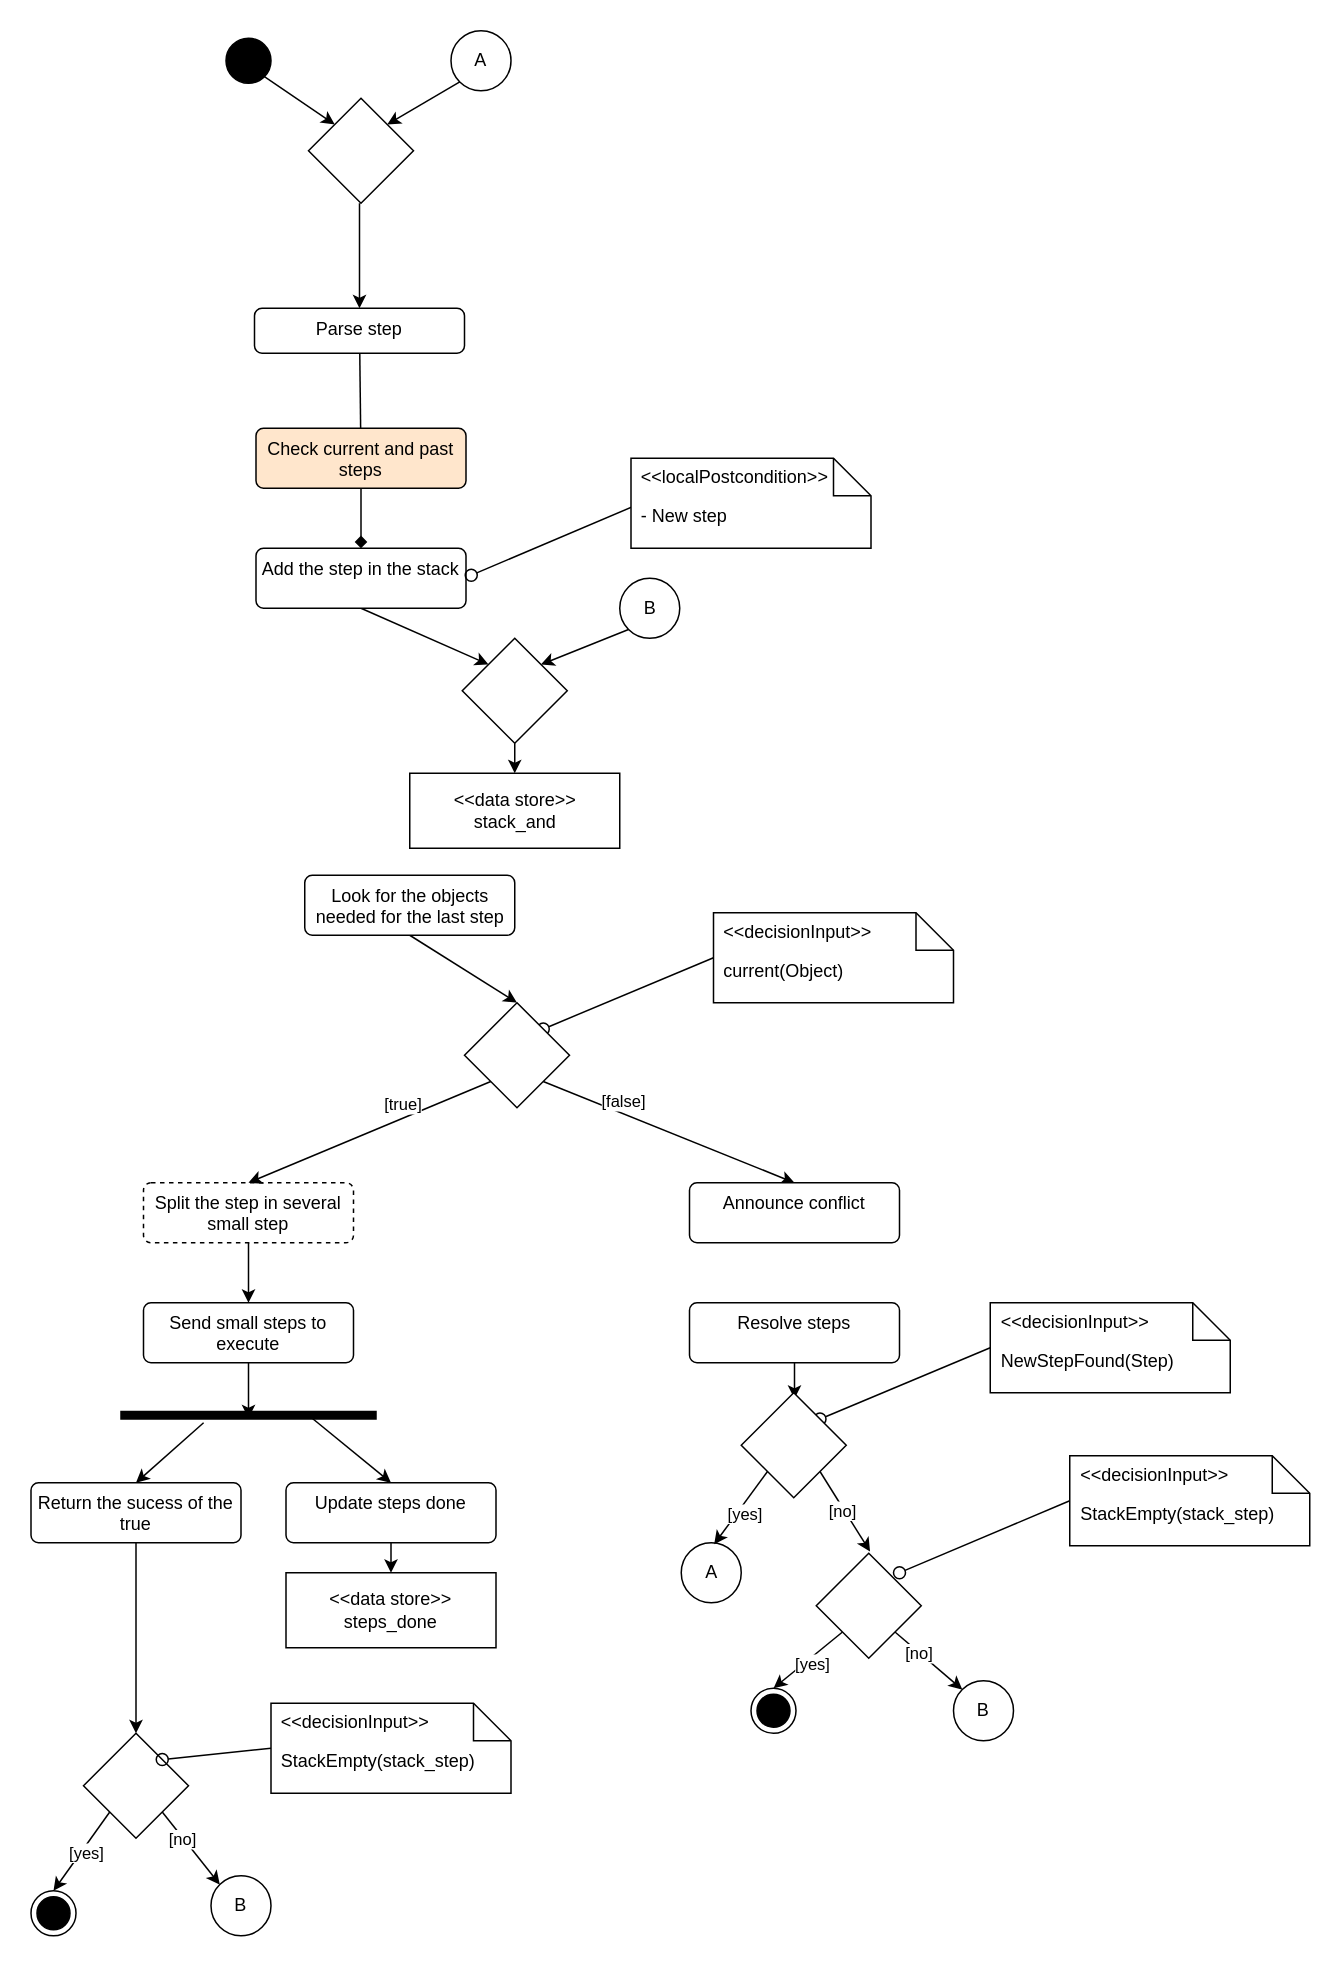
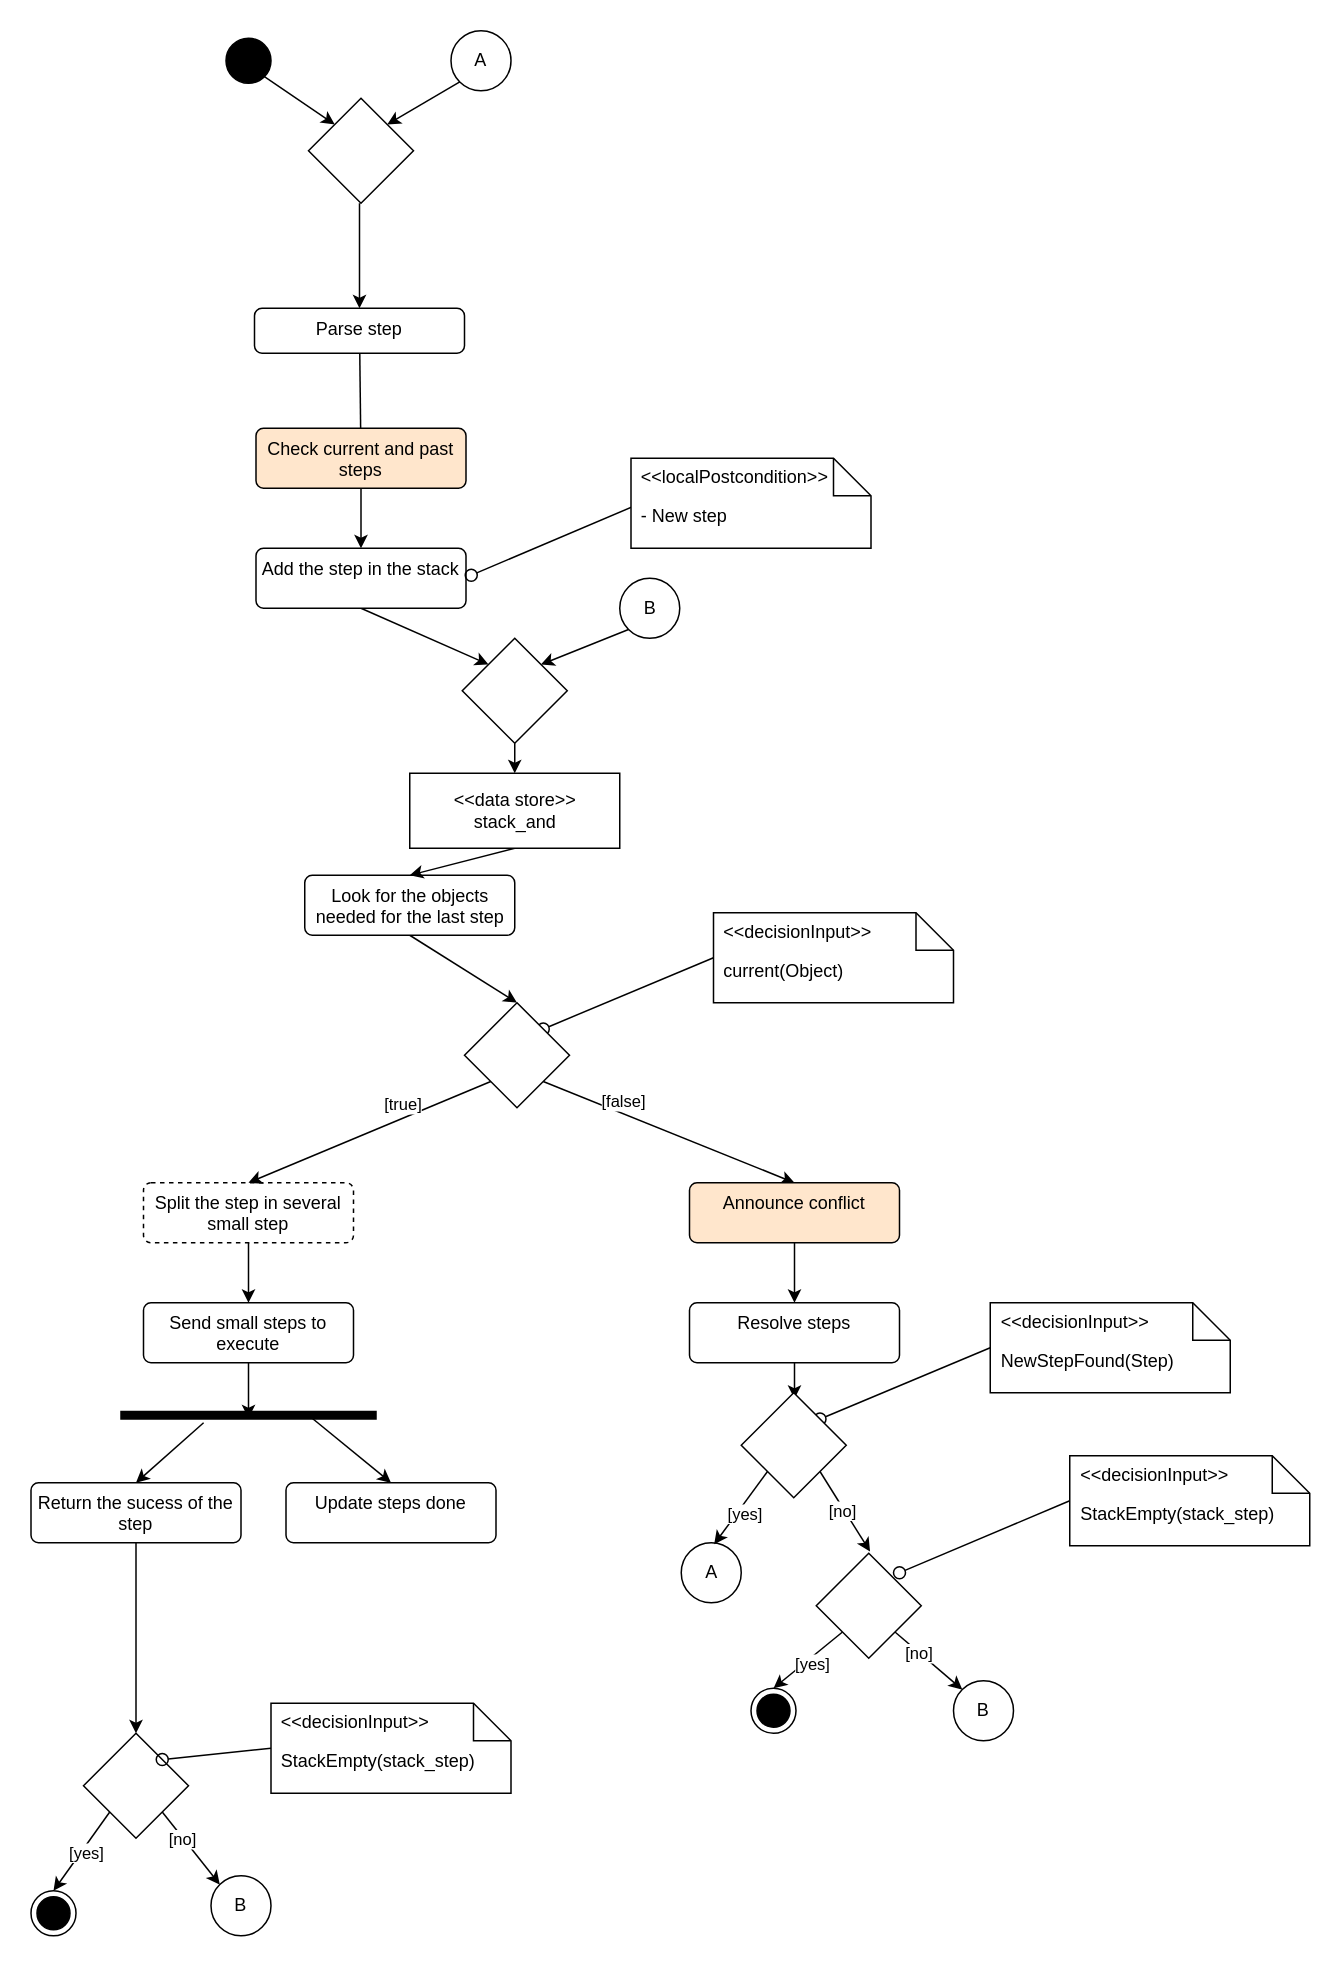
(361, 536) -> (361, 537)
none -> (467, 861)
(794, 1213) -> (794, 1213)
none -> (794, 1268)
(136, 1515) -> (136, 1515)
(391, 1553) -> none
(391, 1610) -> none
